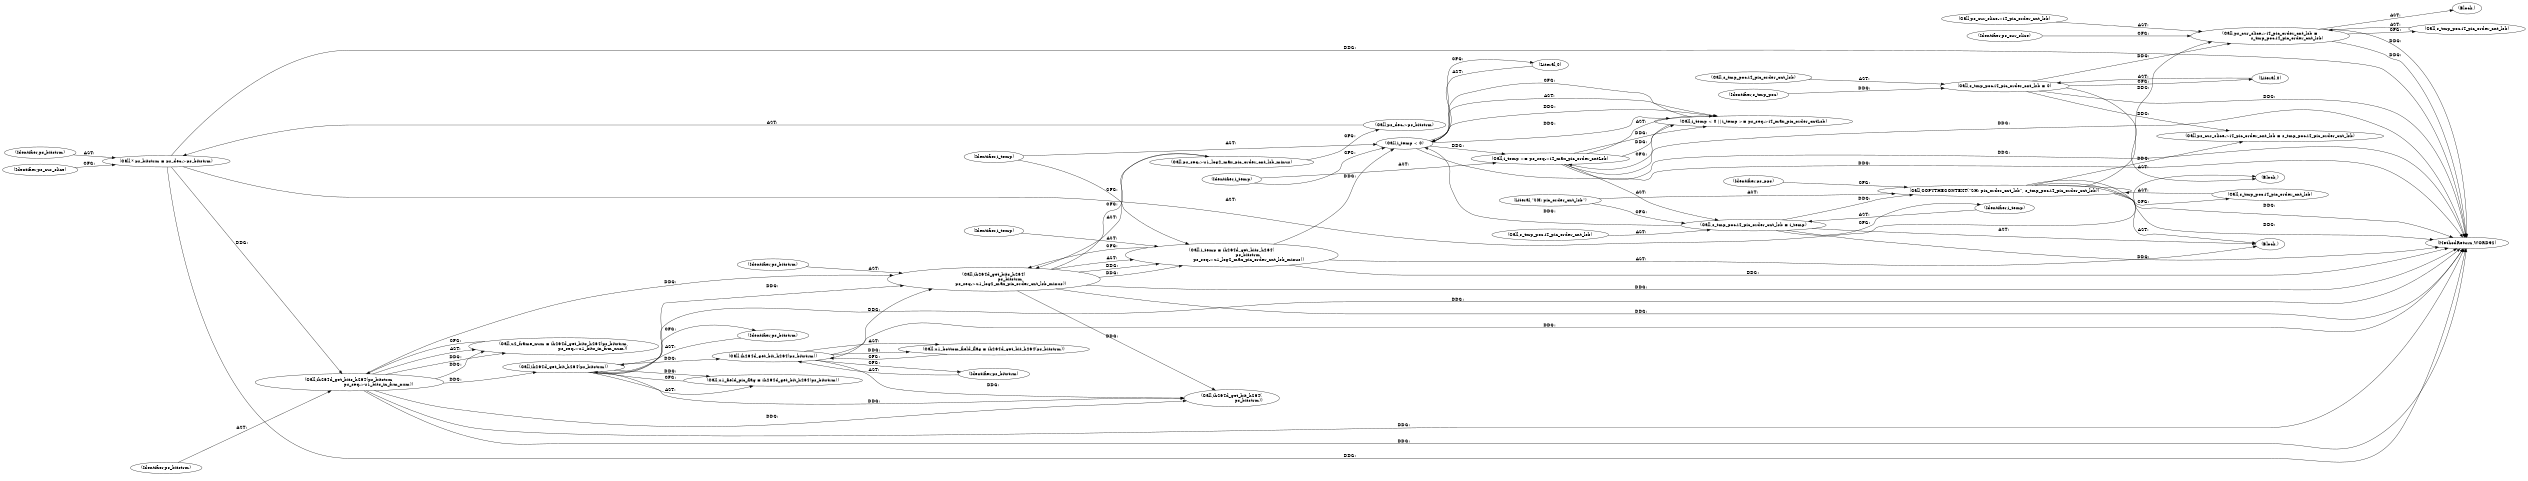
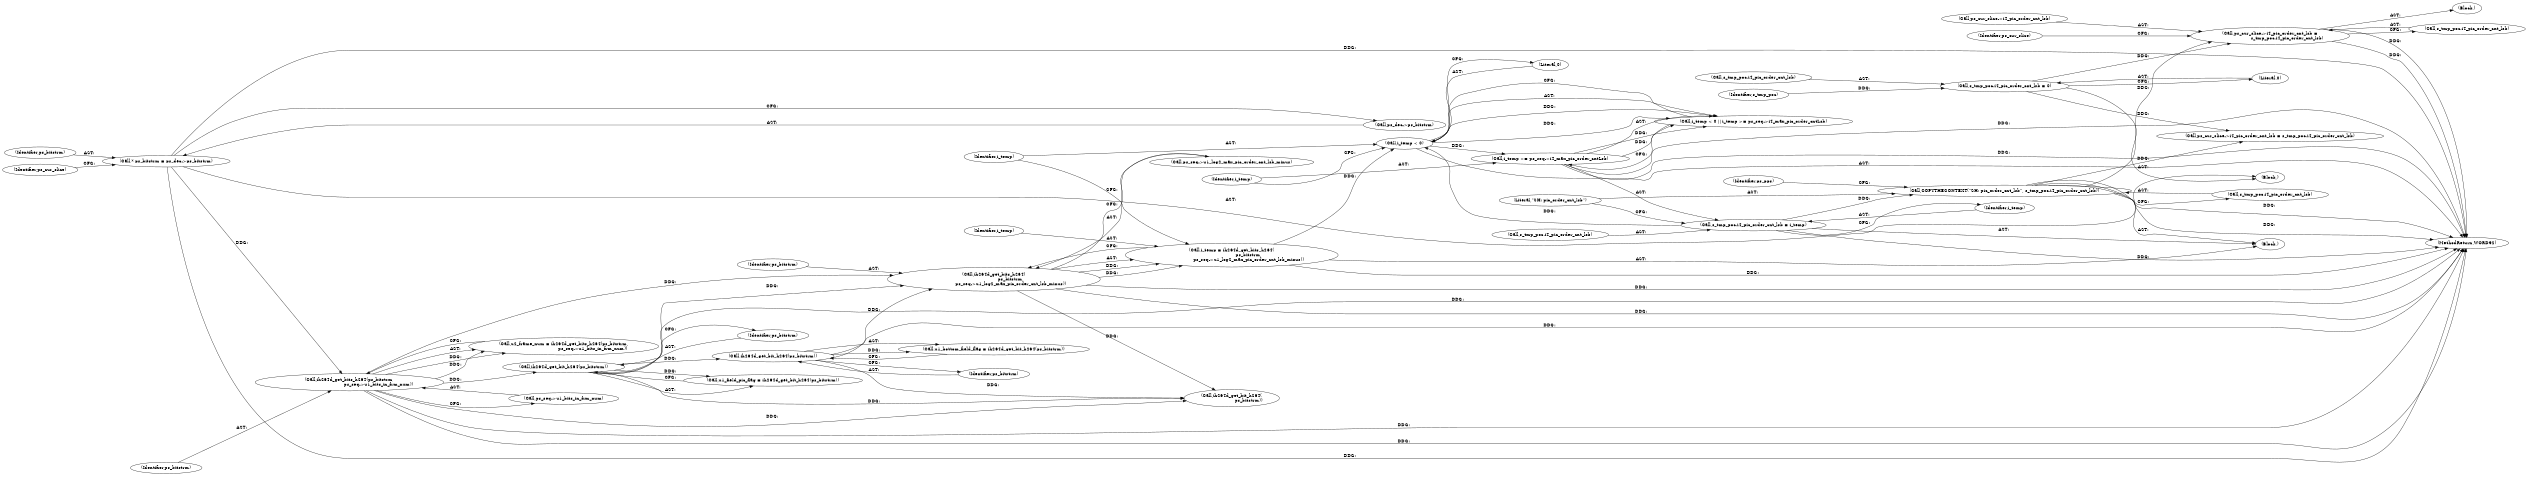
(2290, 100) -> none
(1343, 149) -> (768, 109)
(1865, 163) -> (1865, 163)
none -> (564, 399)
